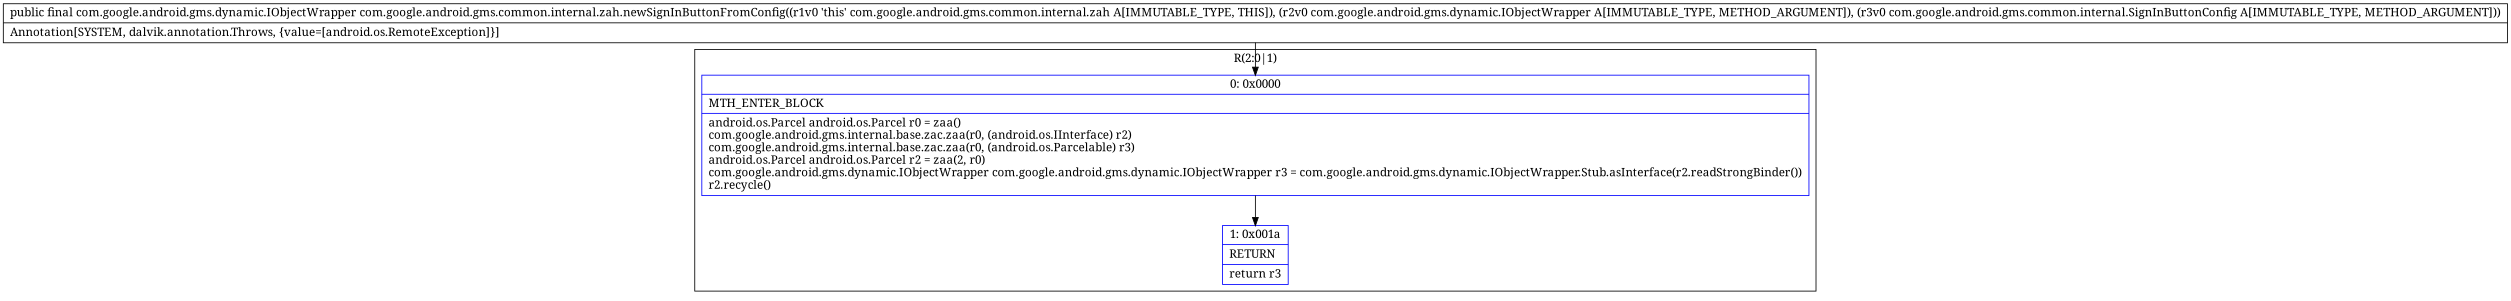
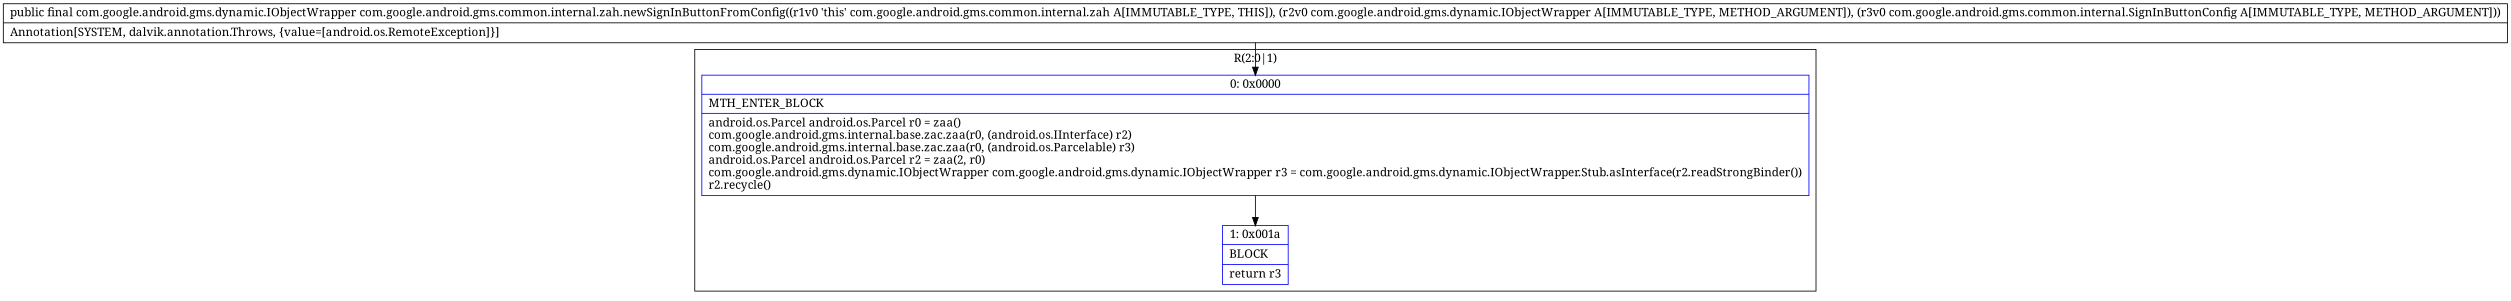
(1252, 254) -> (1249, 254)
